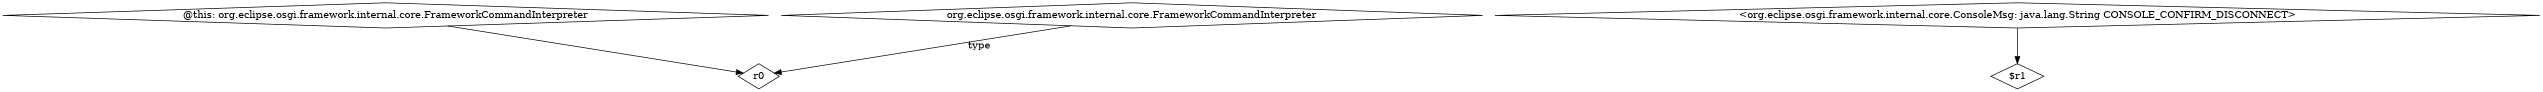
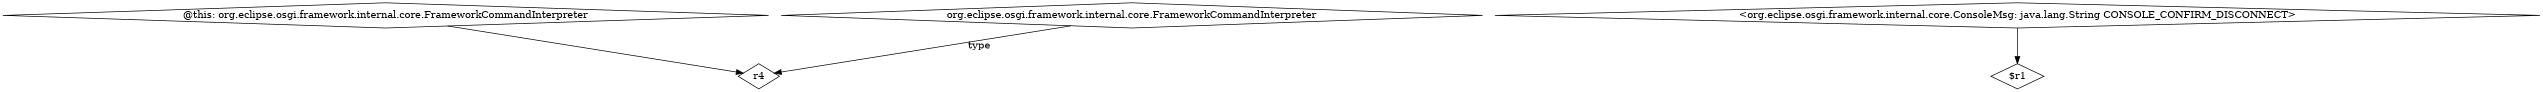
(759, 76) -> (759, 76)
